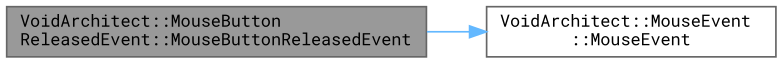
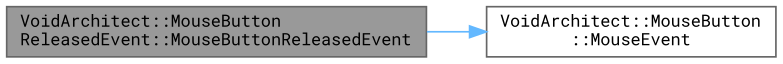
(631, 32) -> (631, 32)
